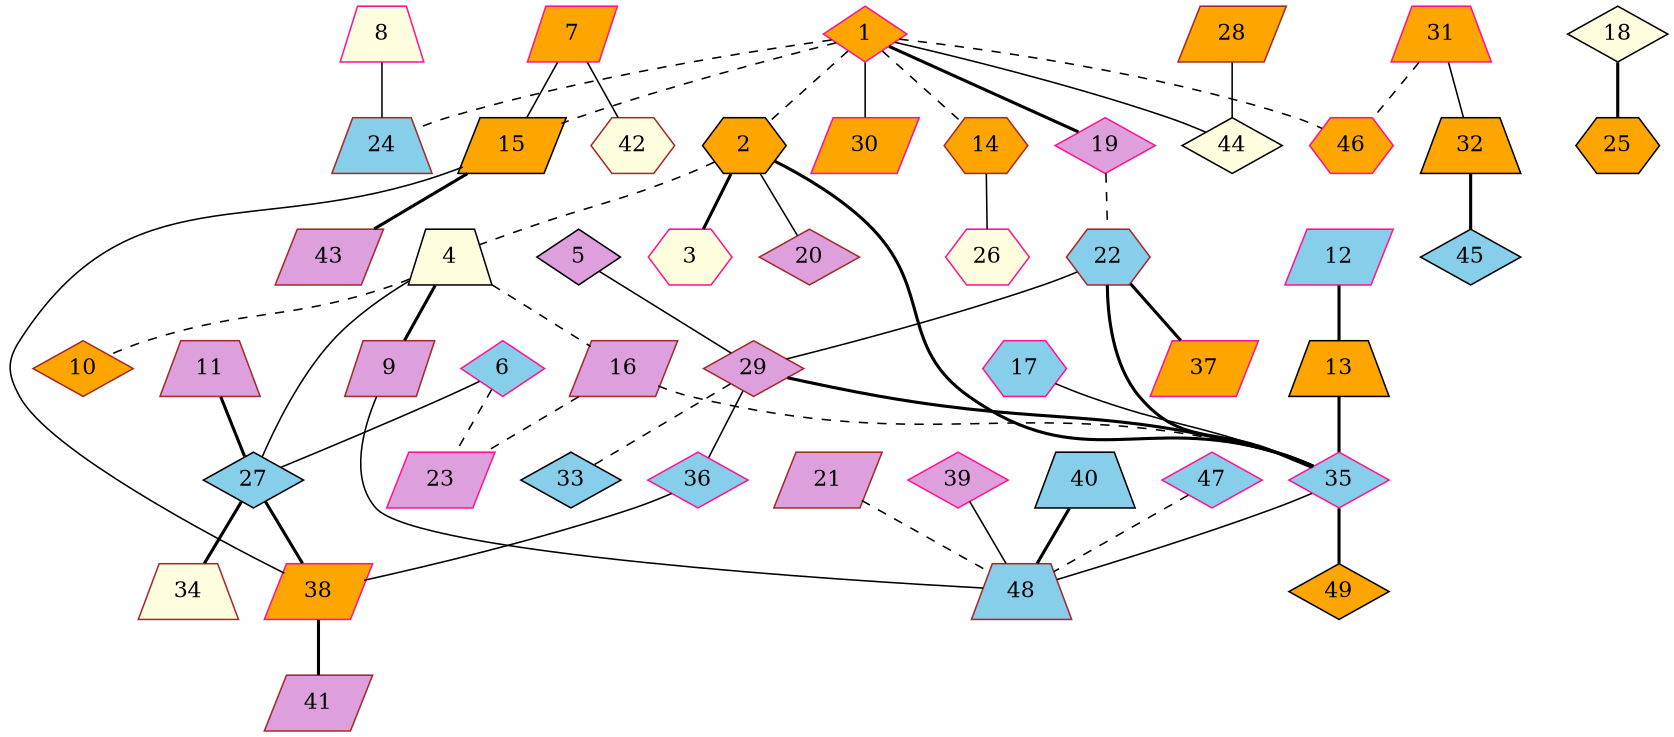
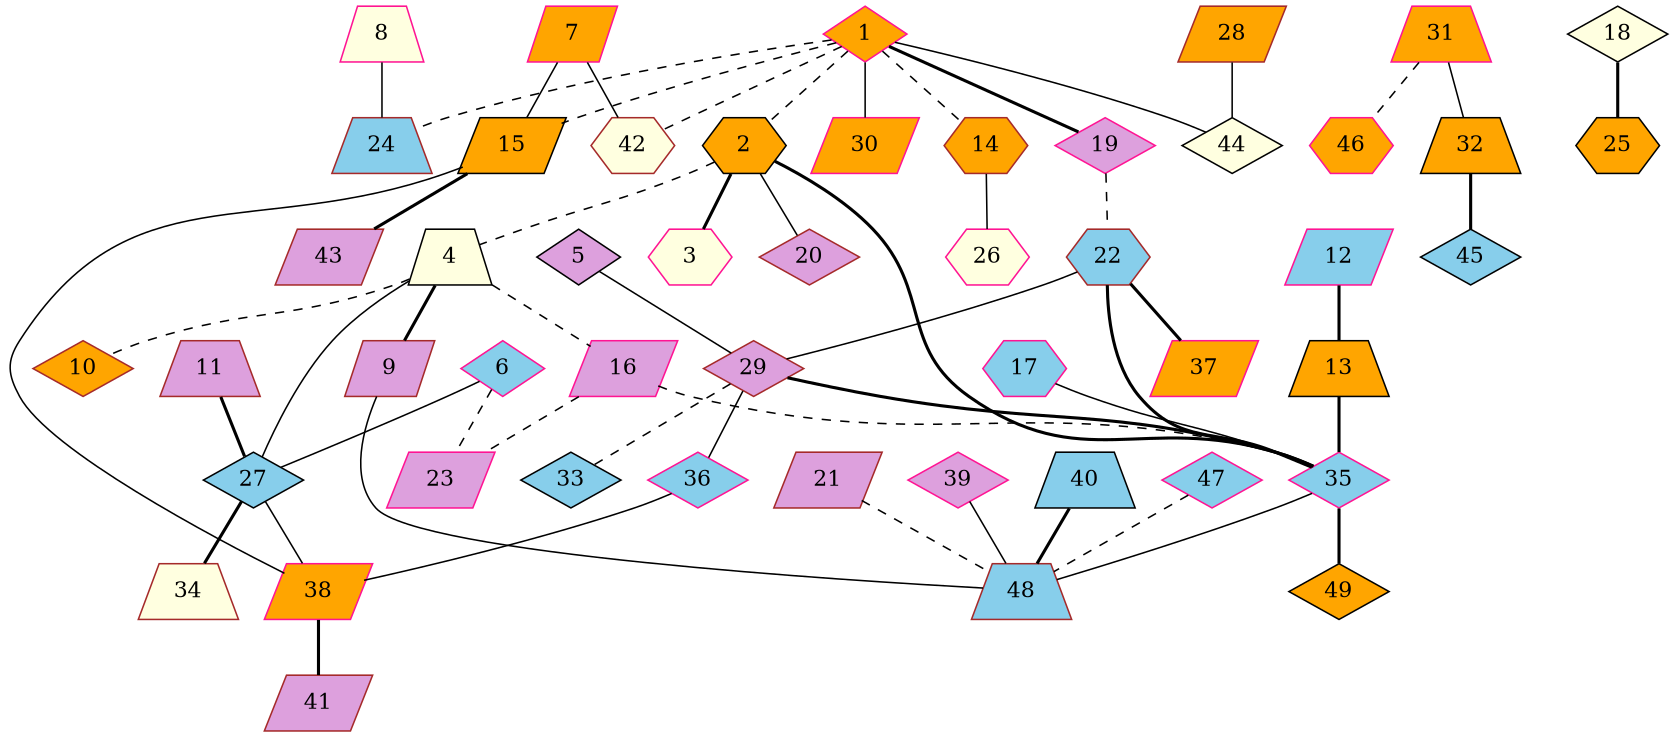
(1113, 72) -> (752, 88)
(624, 369) -> (624, 369)
(284, 532) -> (284, 532)
